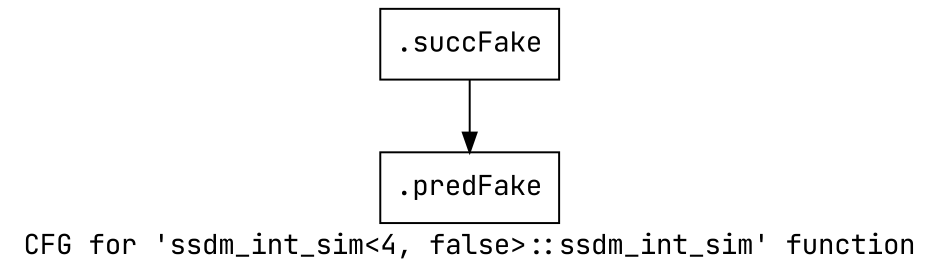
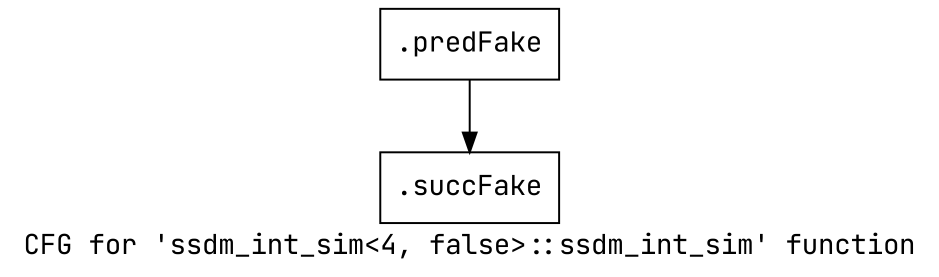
(470, 106) -> (470, 106)
